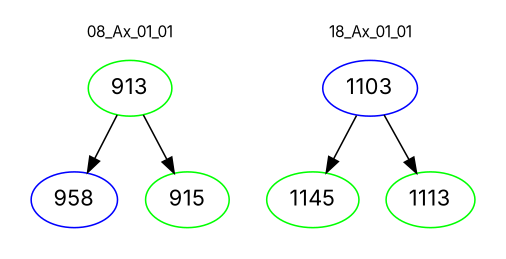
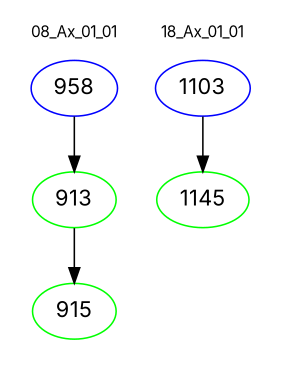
(106, 137) -> (74, 136)
(431, 200) -> none
